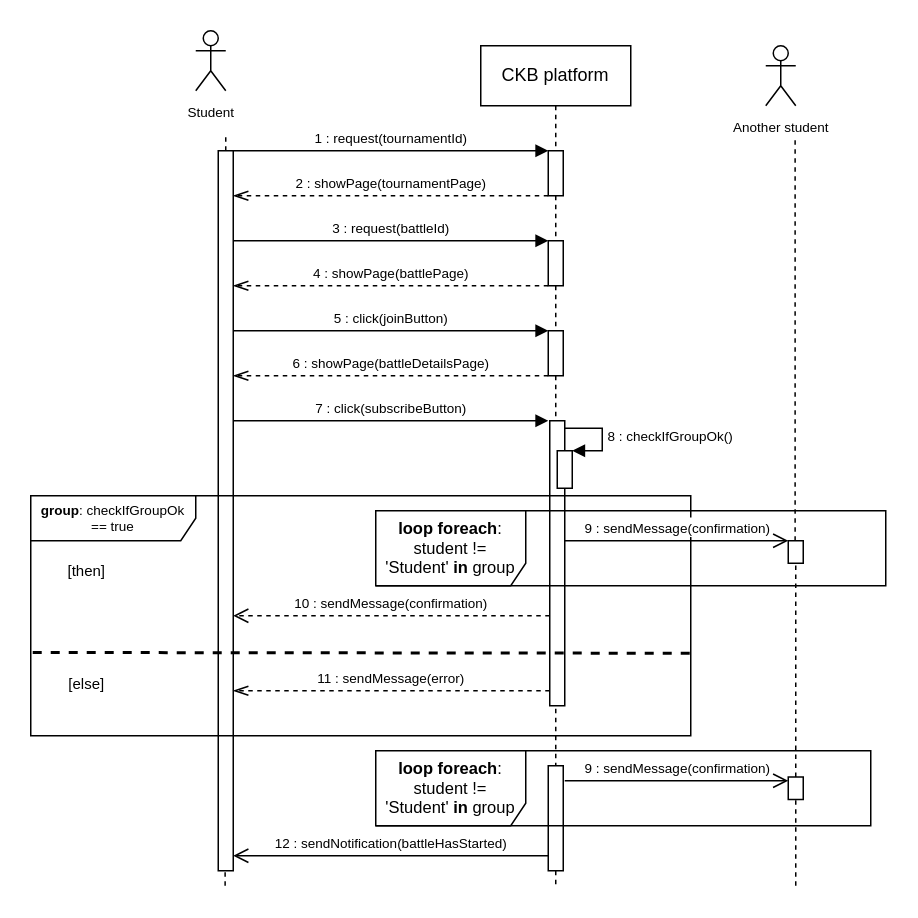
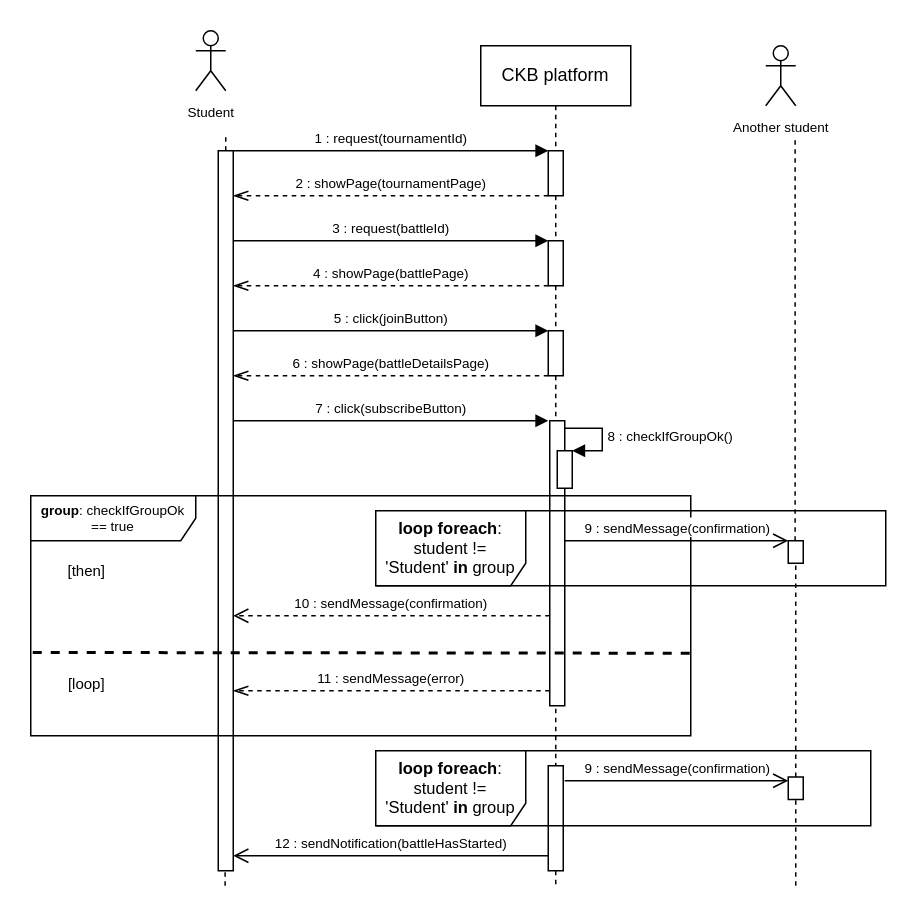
(87, 683) -> (87, 683)
